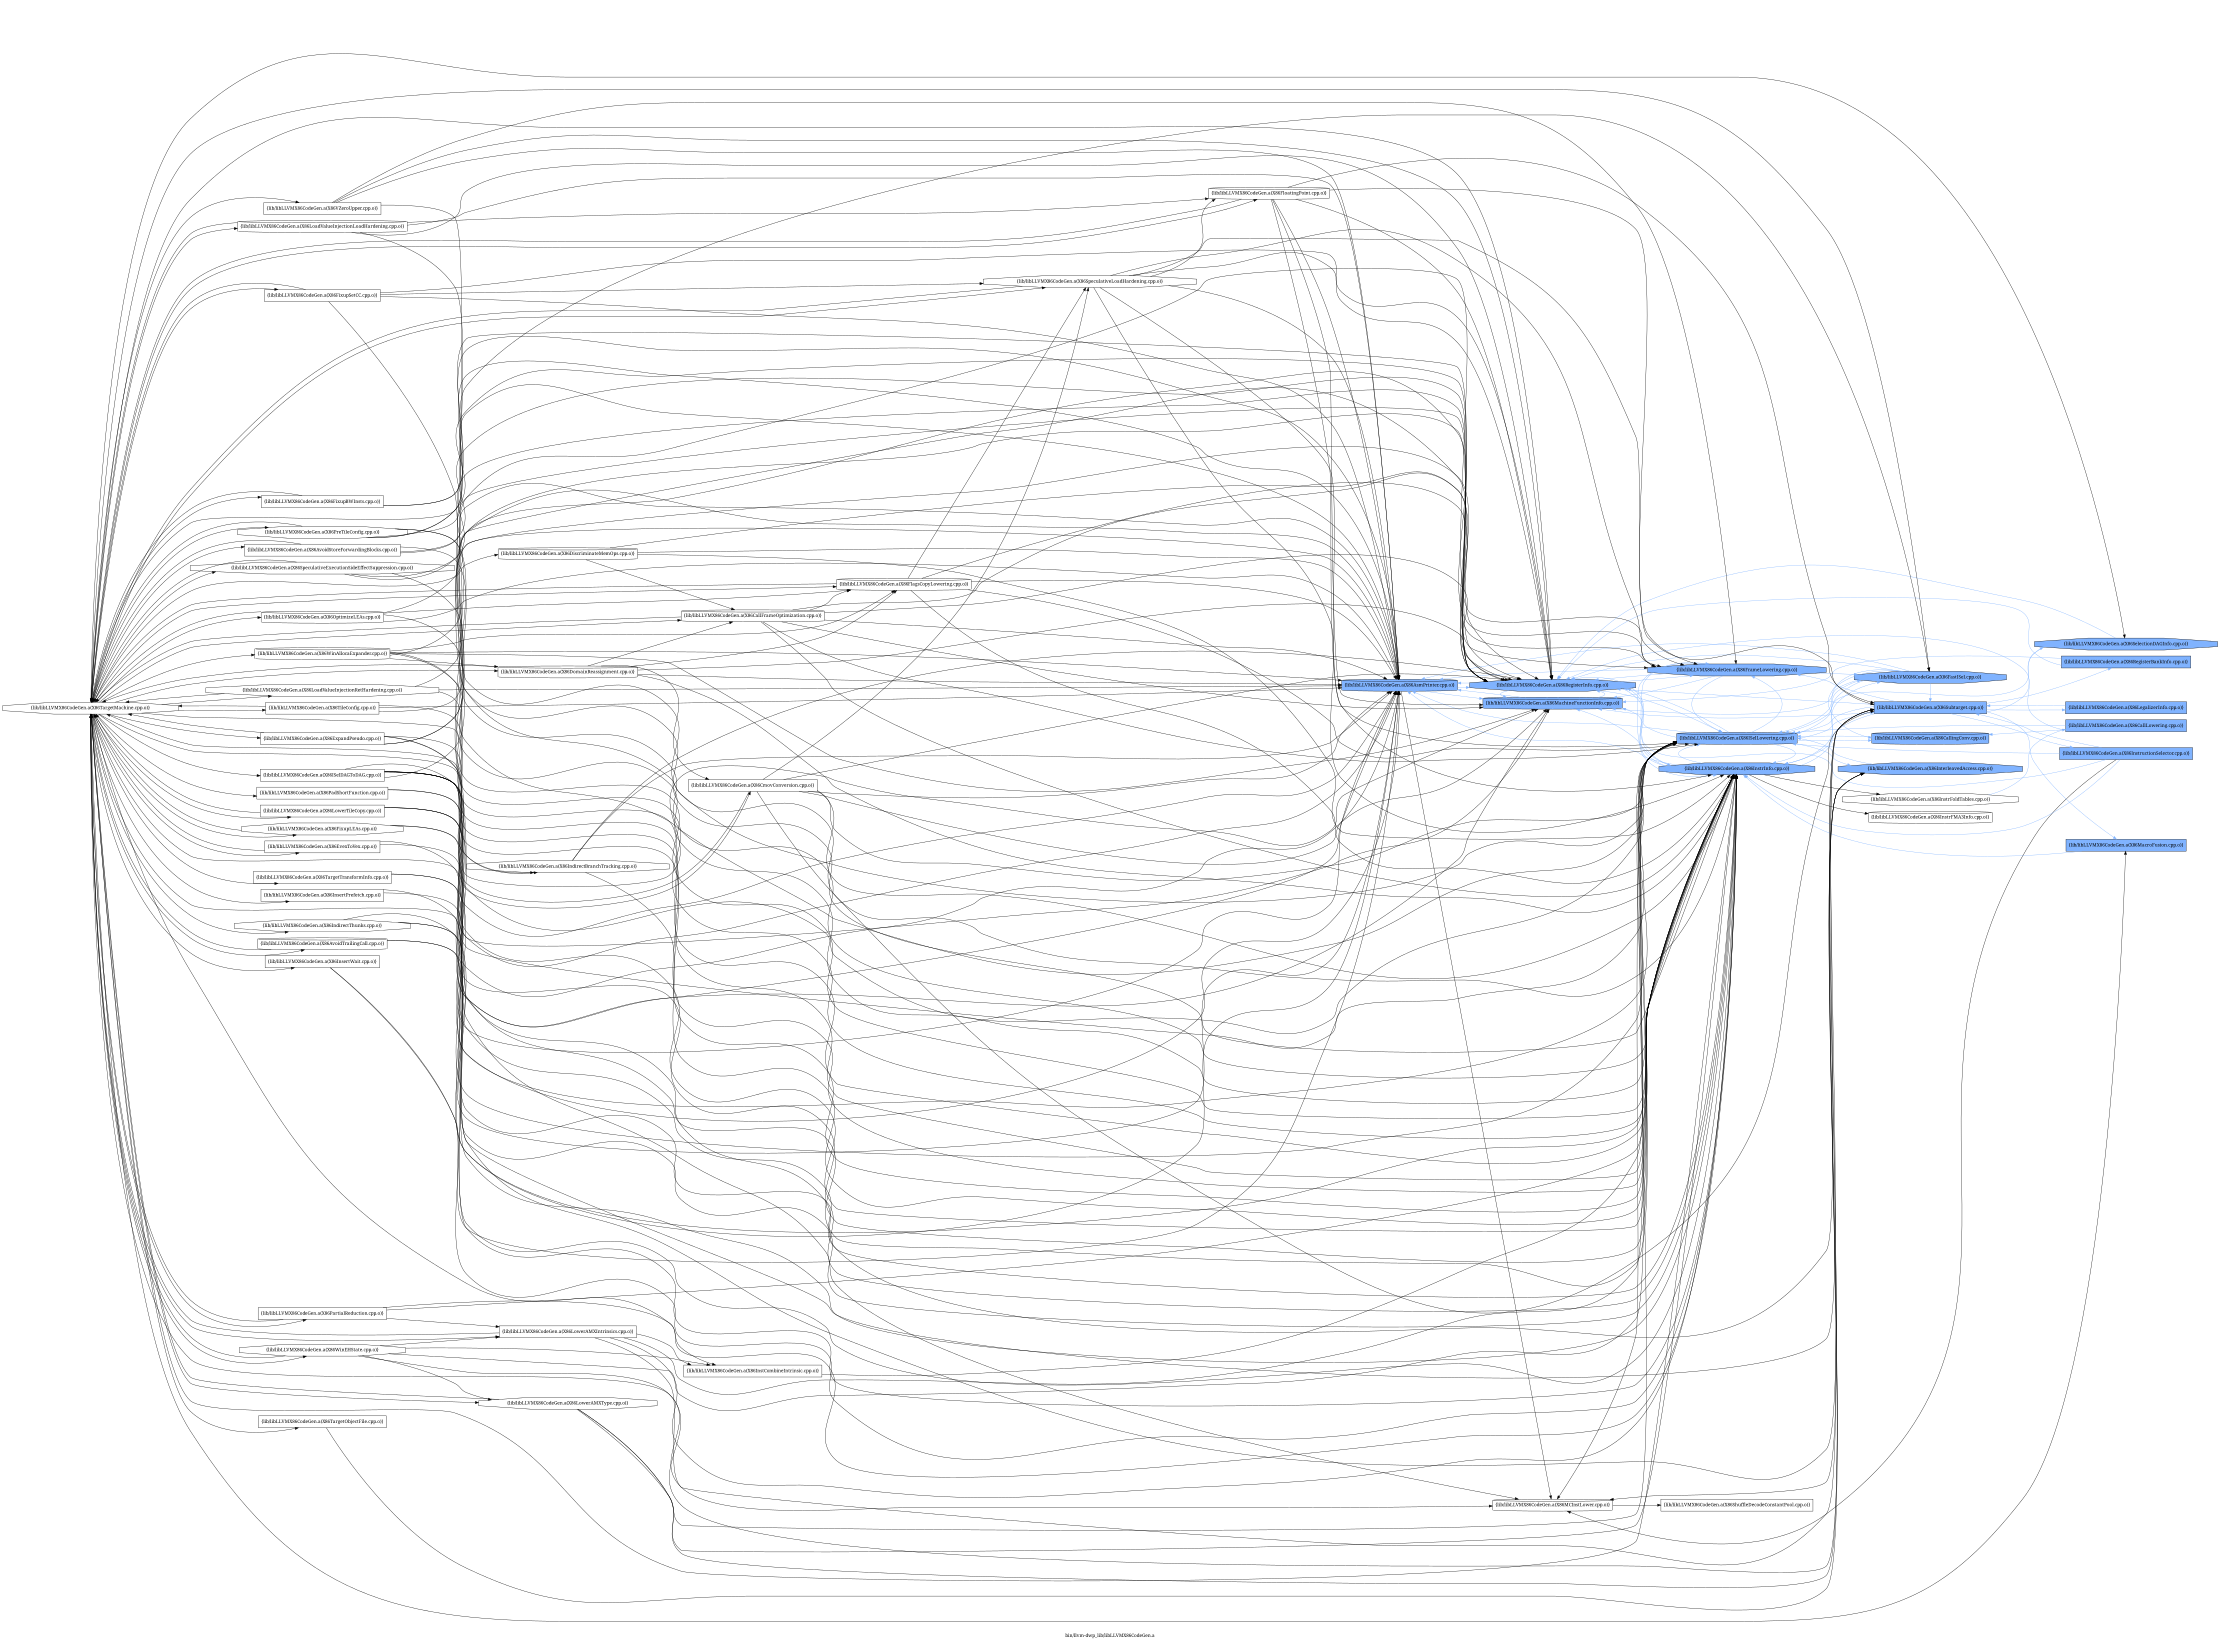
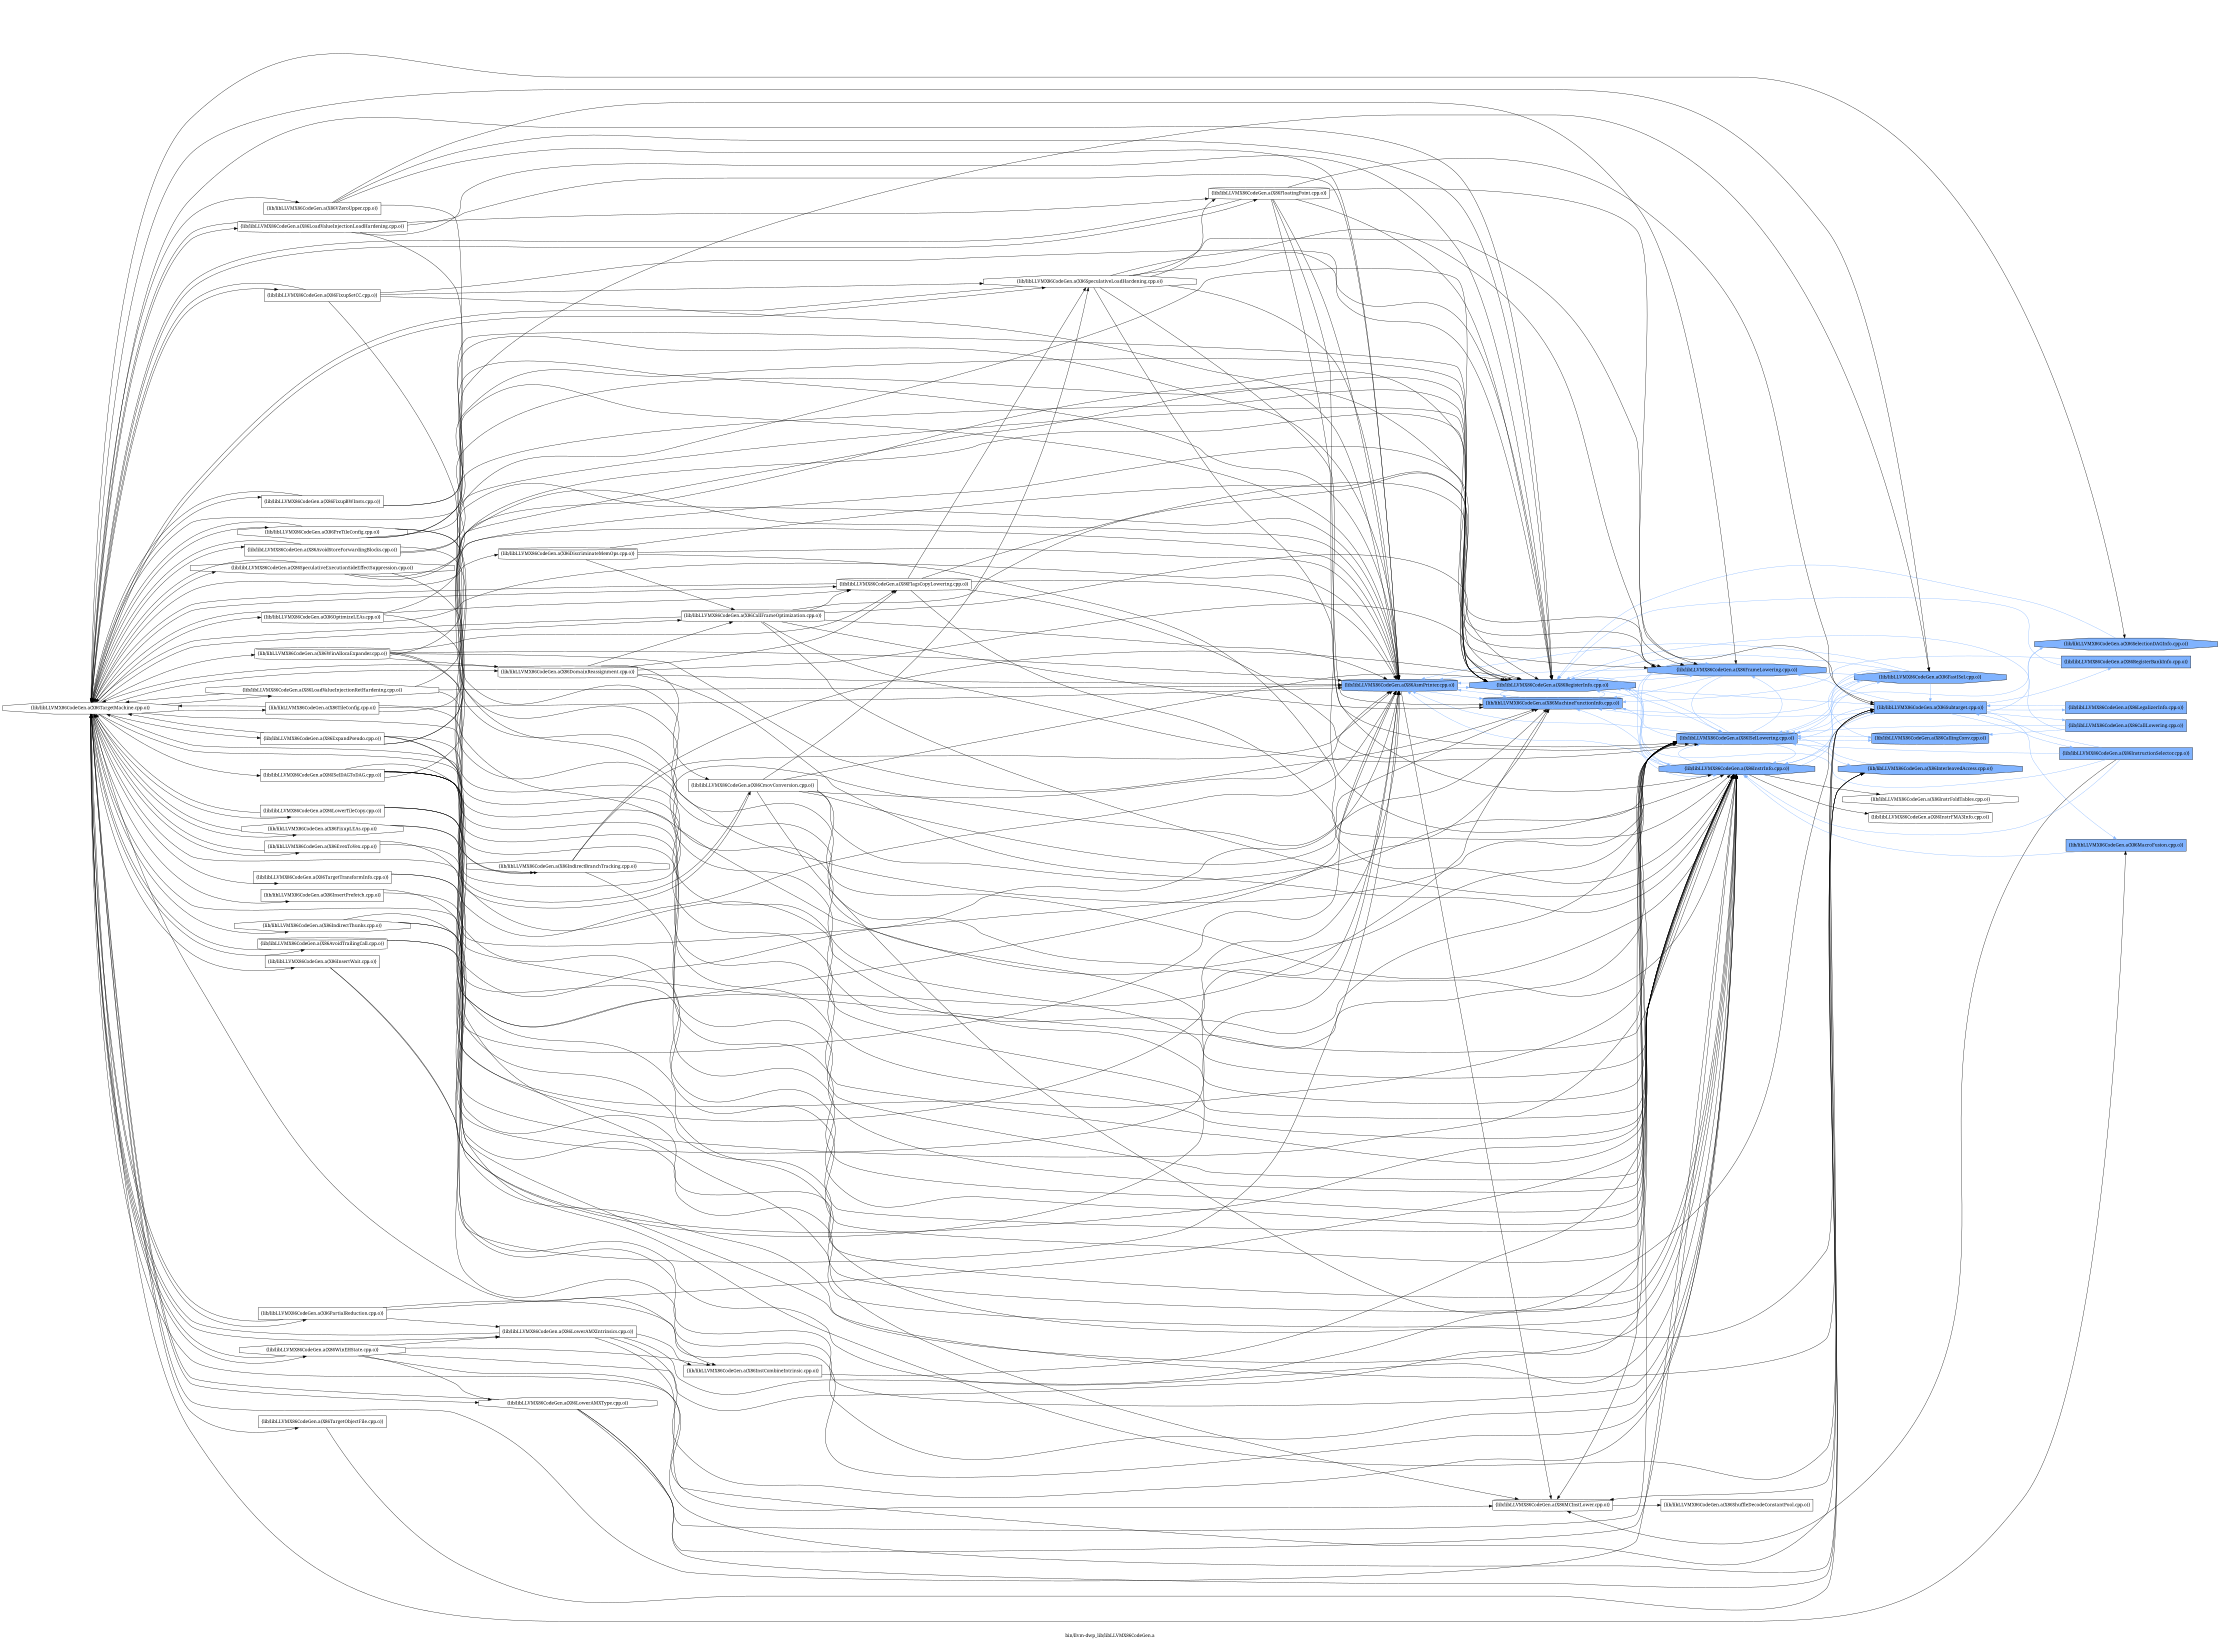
(2028, 765) -> (2024, 716)
(322, 793) -> none
